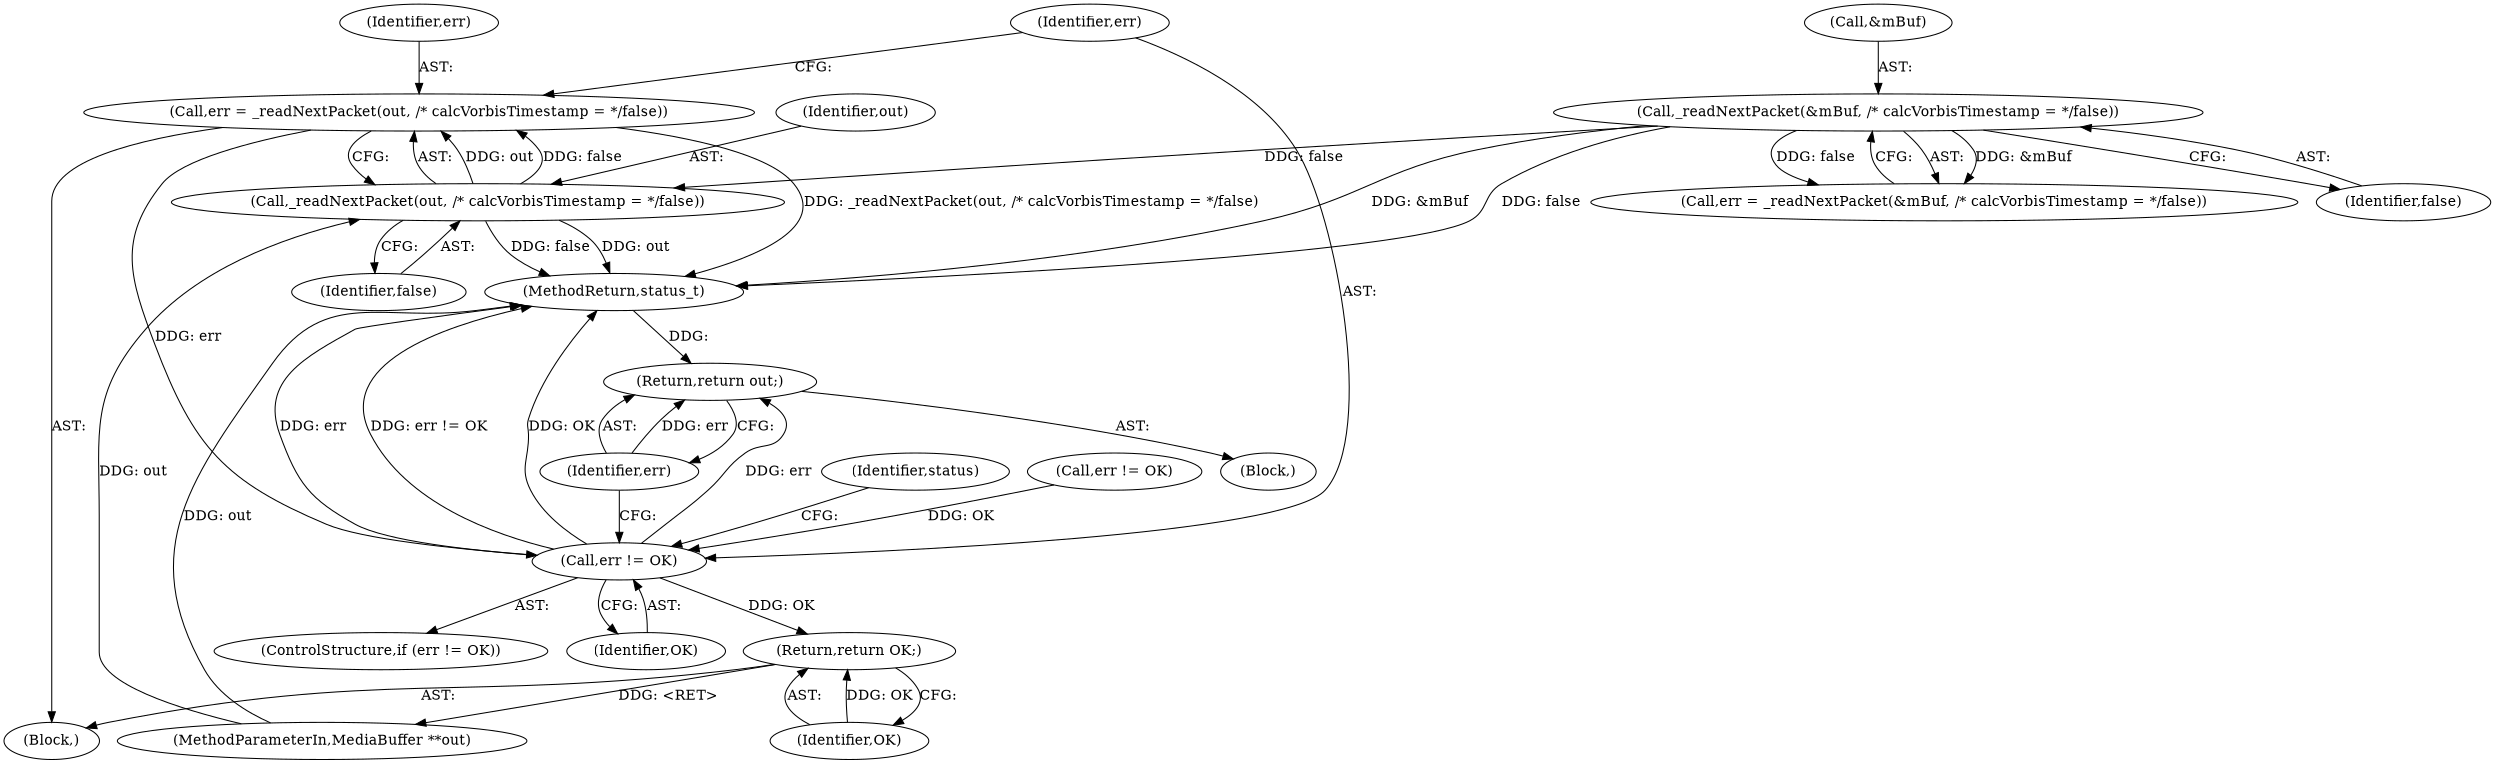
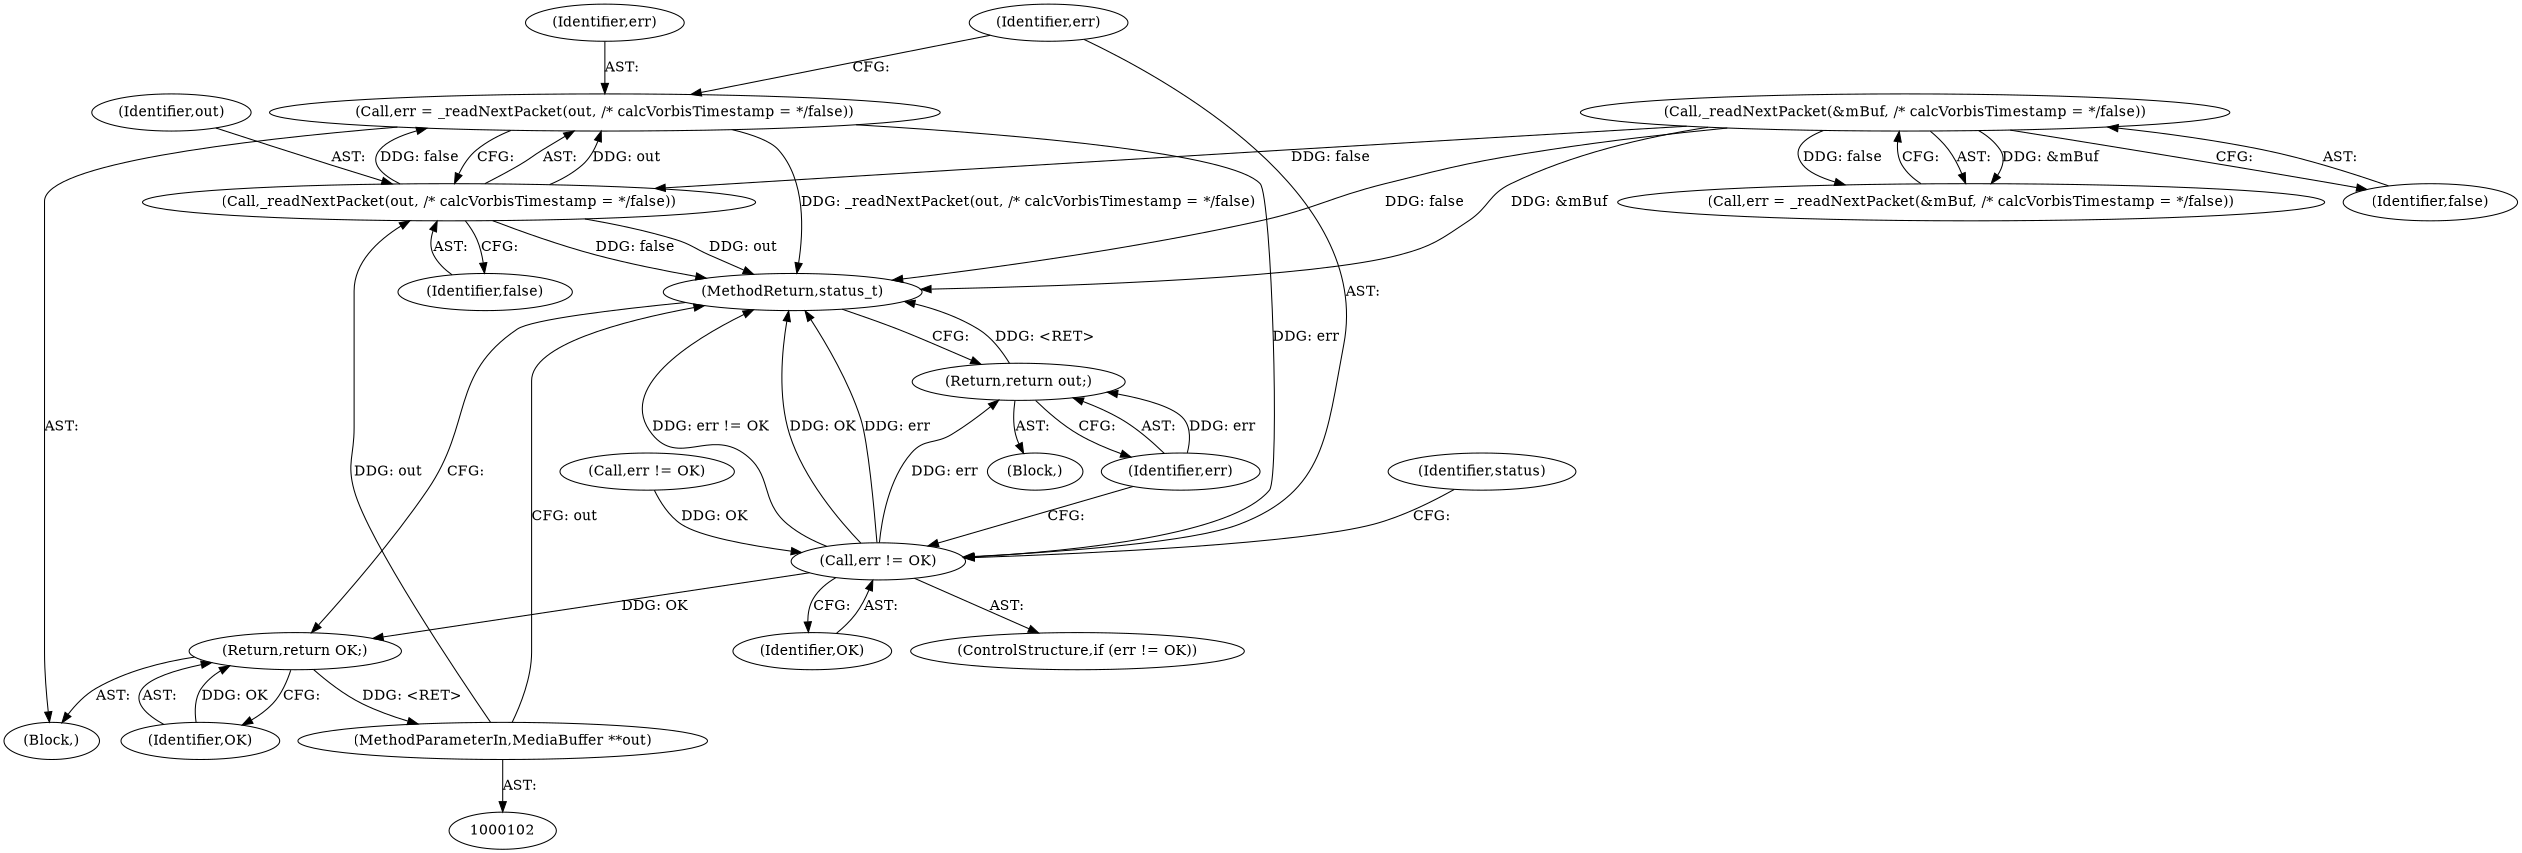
(1878, 23) -> none
none -> (969, 324)
(691, 337) -> (953, 337)
none -> (463, 405)
(218, 516) -> (565, 516)
none -> (503, 831)
